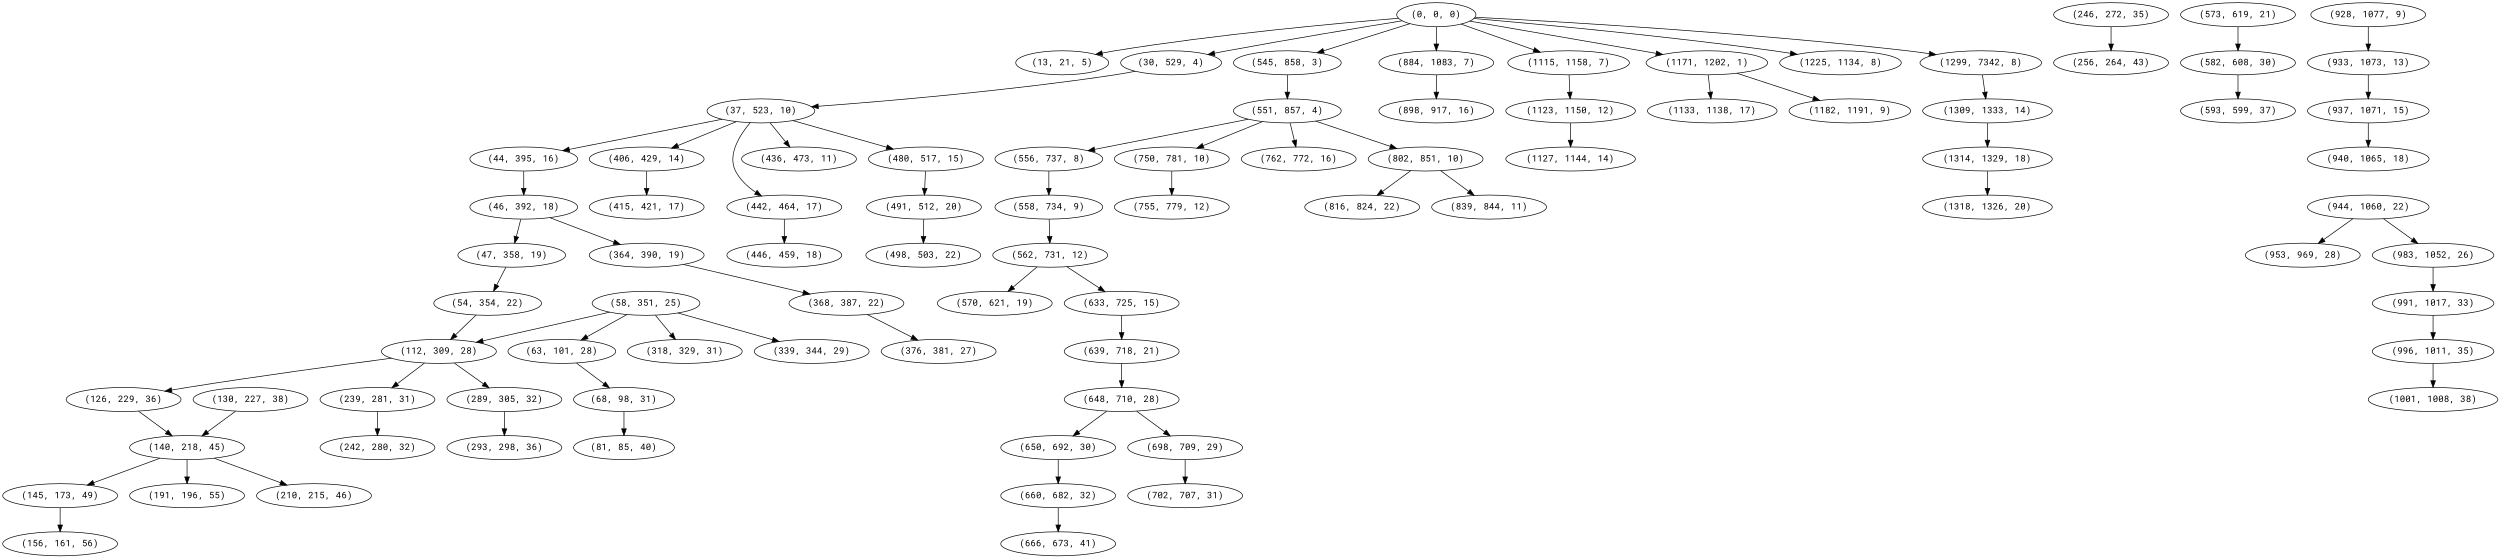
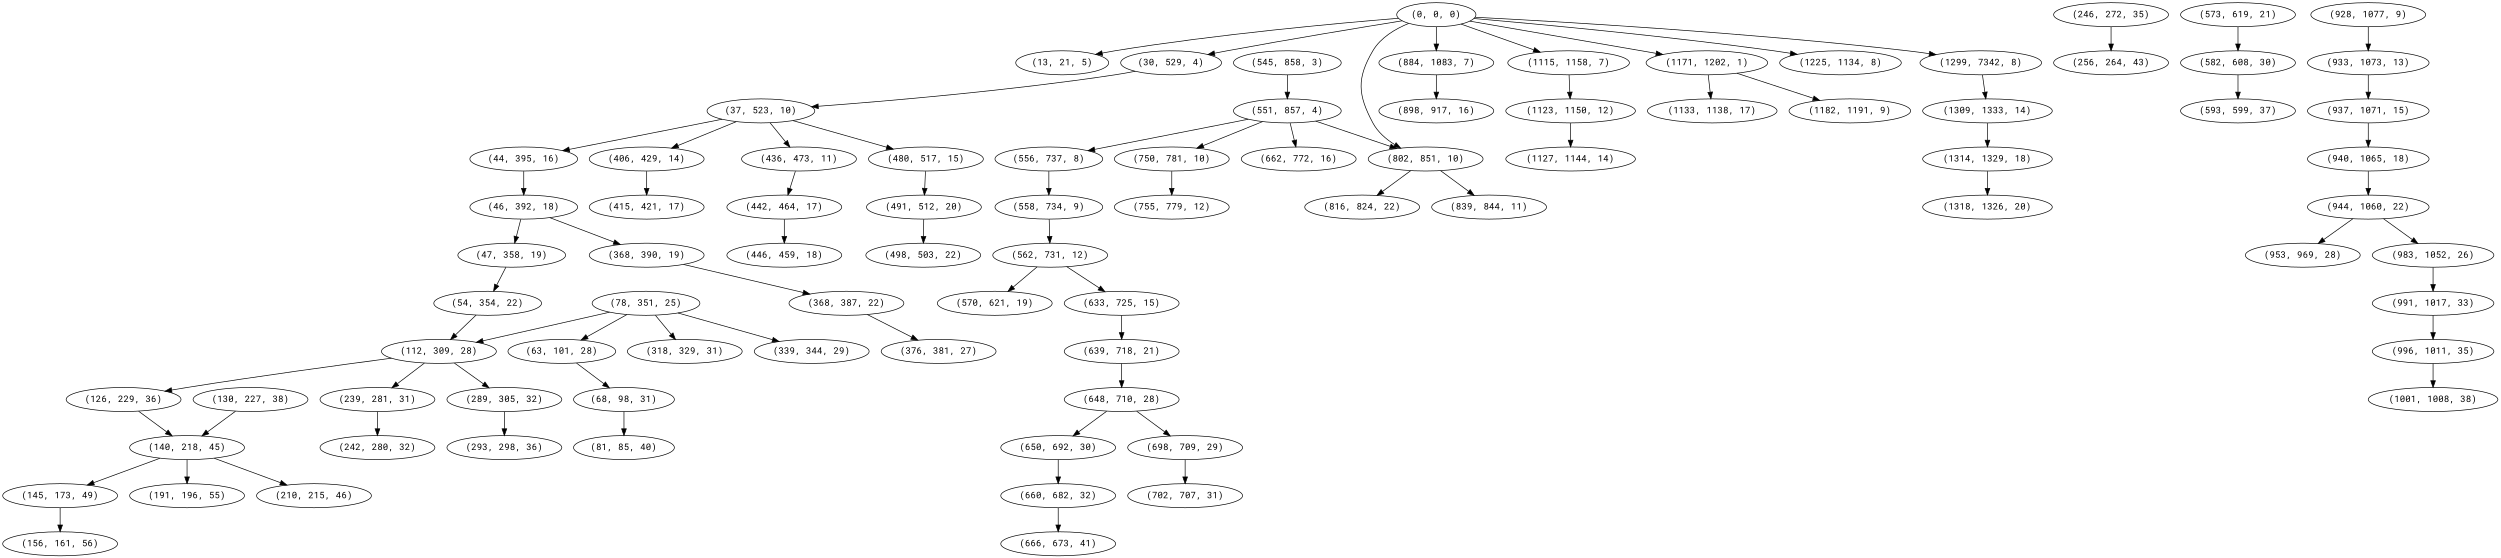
(1367, 37) -> (1362, 79)
(1299, 159) -> (1299, 159)
(733, 160) -> (793, 180)
none -> (2368, 180)
(647, 255) -> (647, 255)
(646, 303) -> (646, 303)
